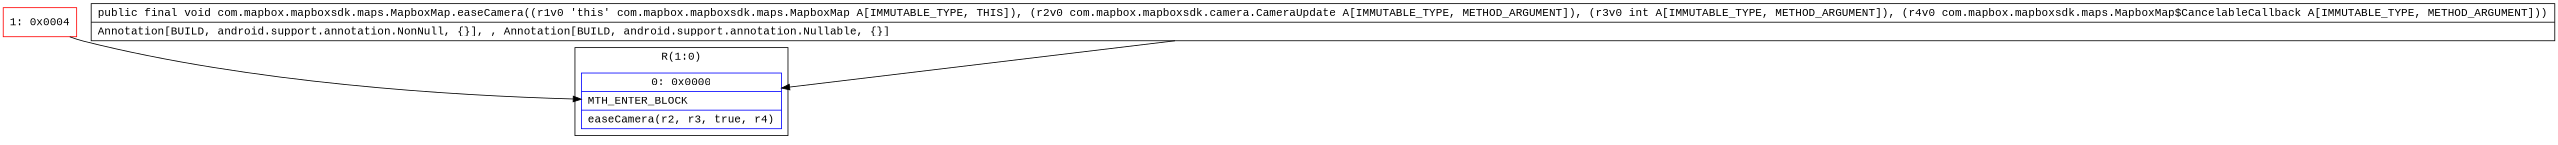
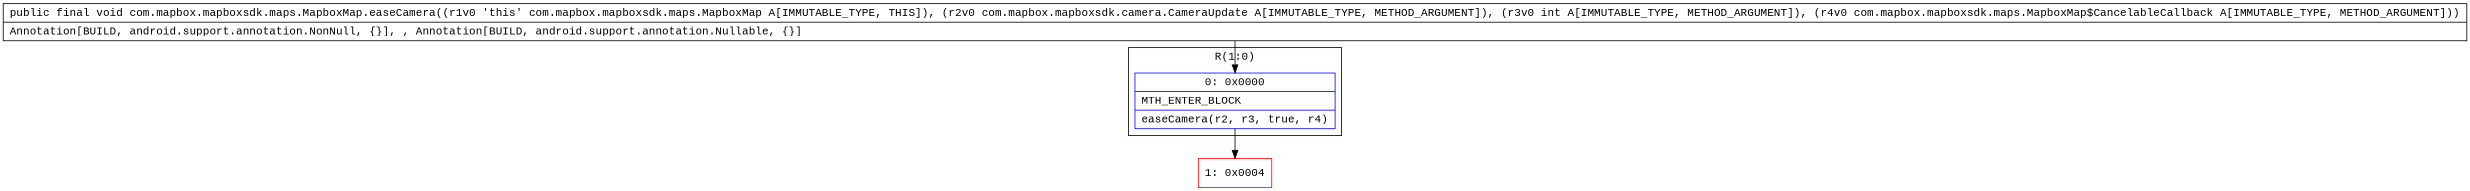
(320, 82) -> (1235, 141)
